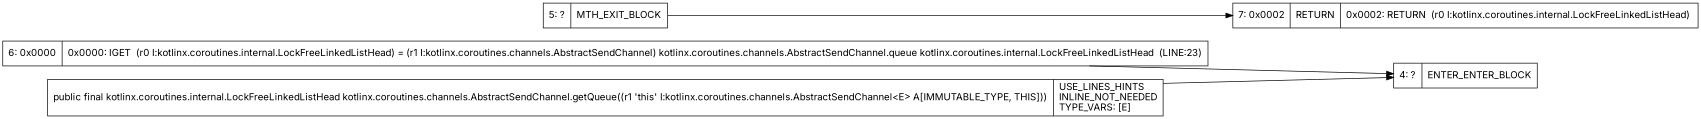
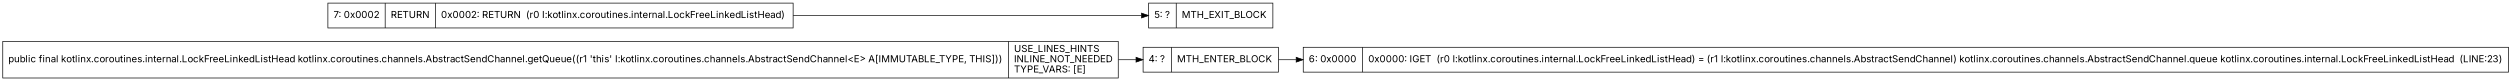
(947, 16) -> (967, 16)
(1238, 70) -> (1287, 60)
(1480, 75) -> (1225, 59)
